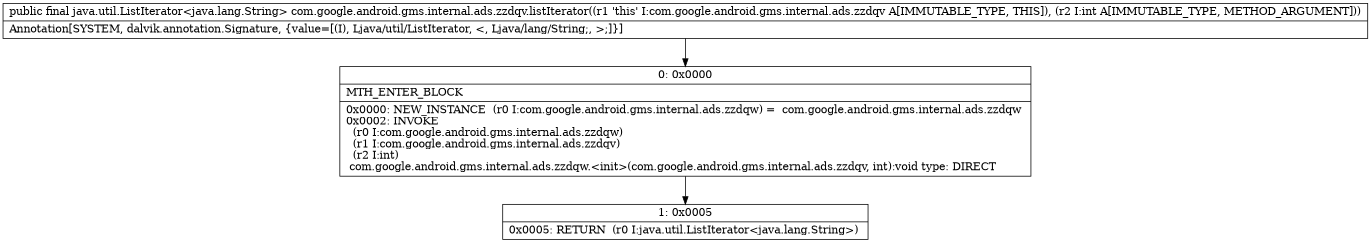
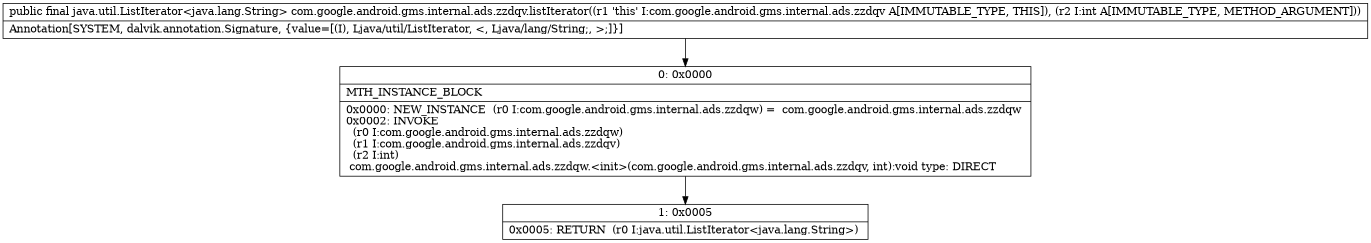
(405, 92) -> (414, 92)
